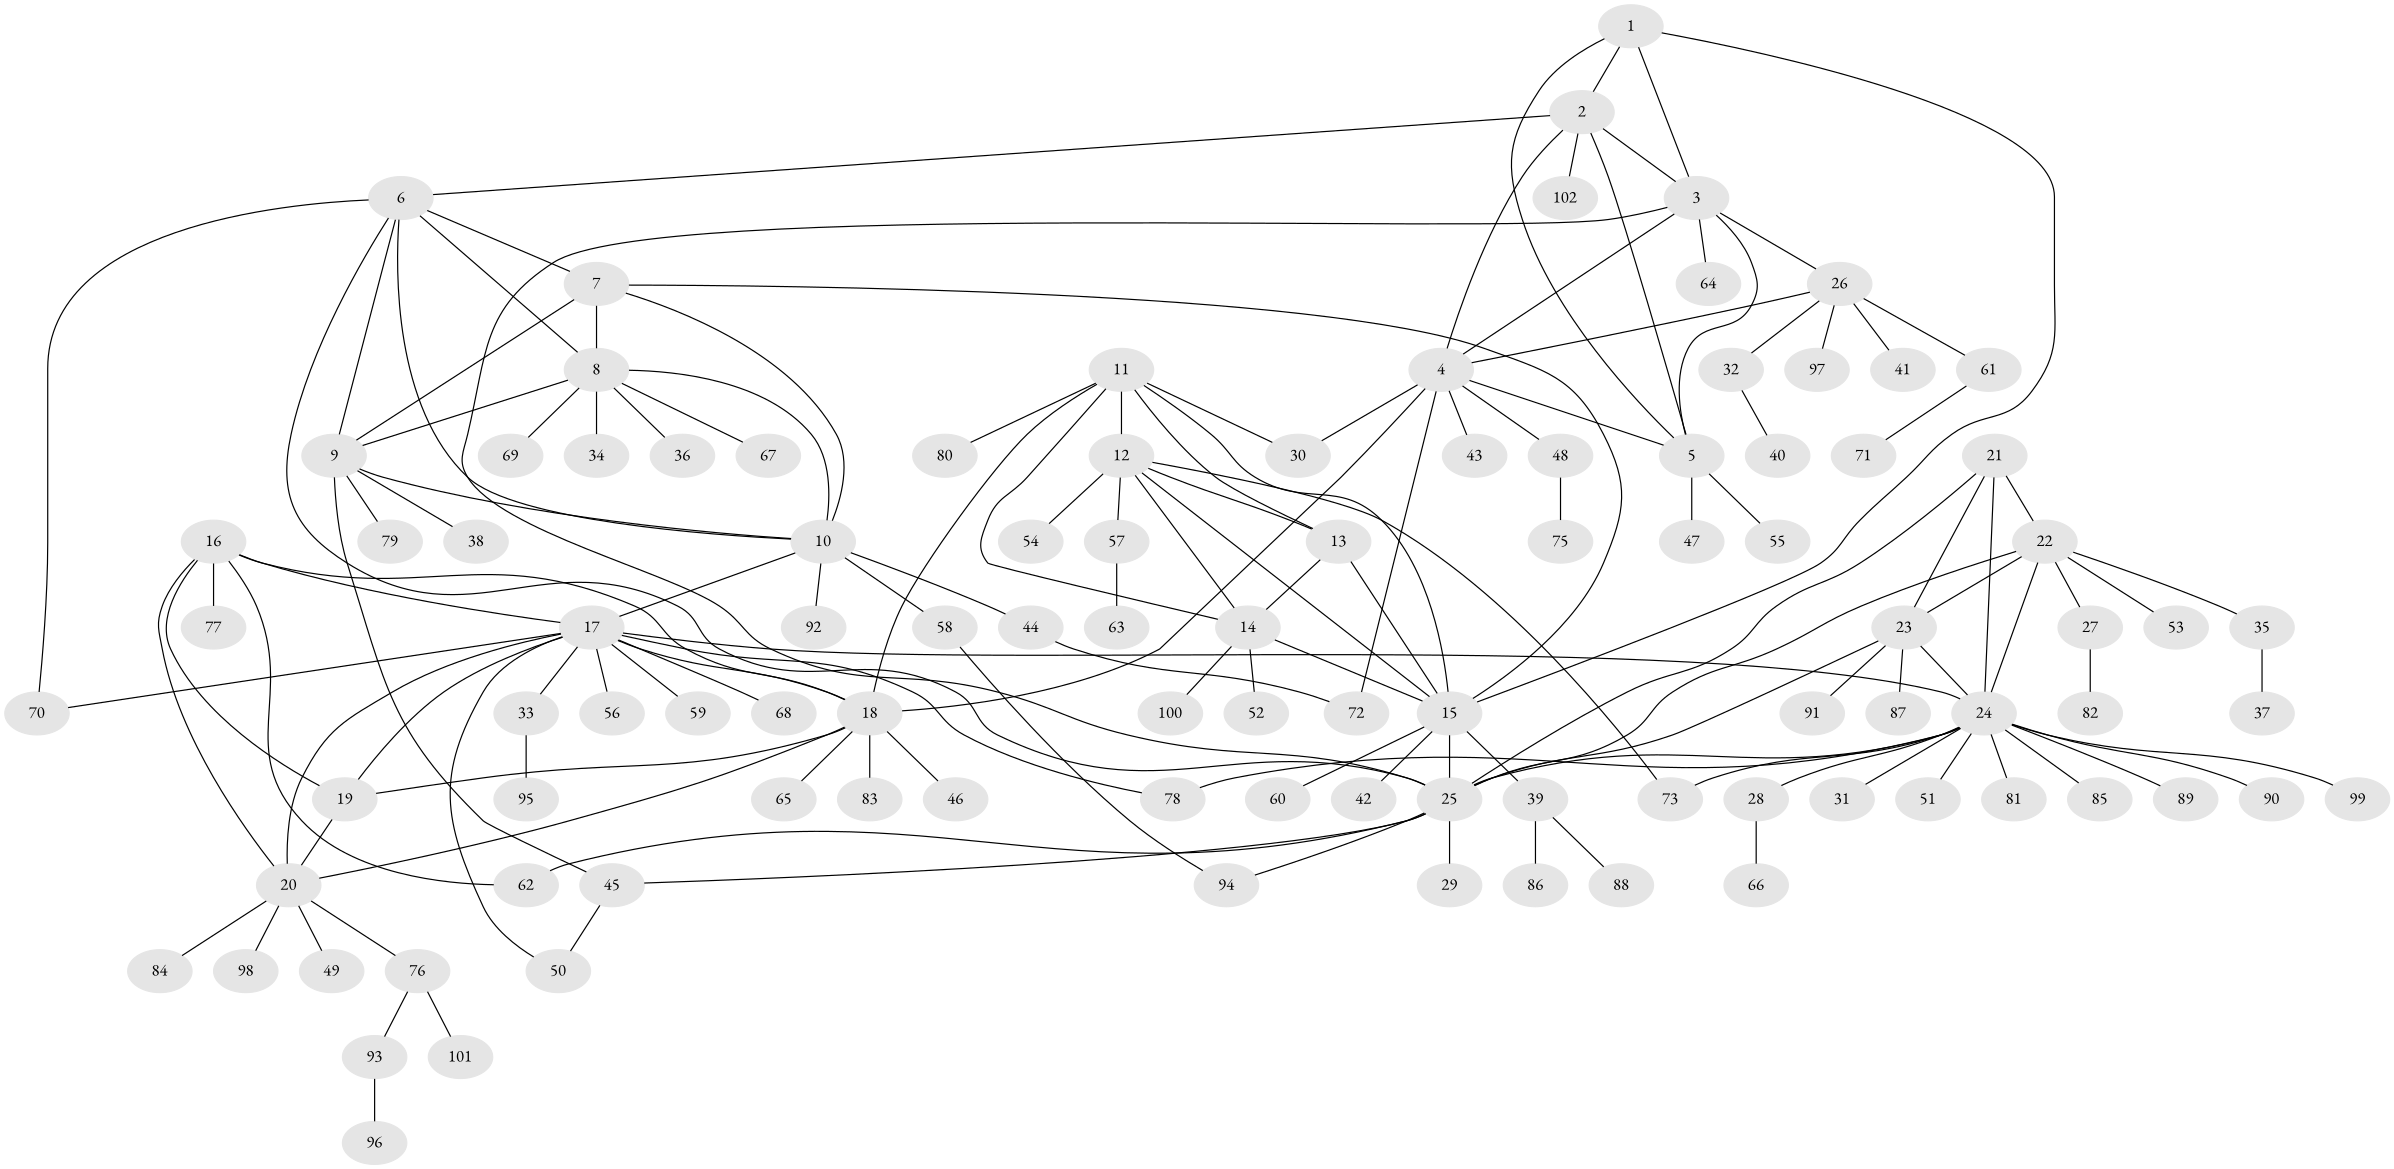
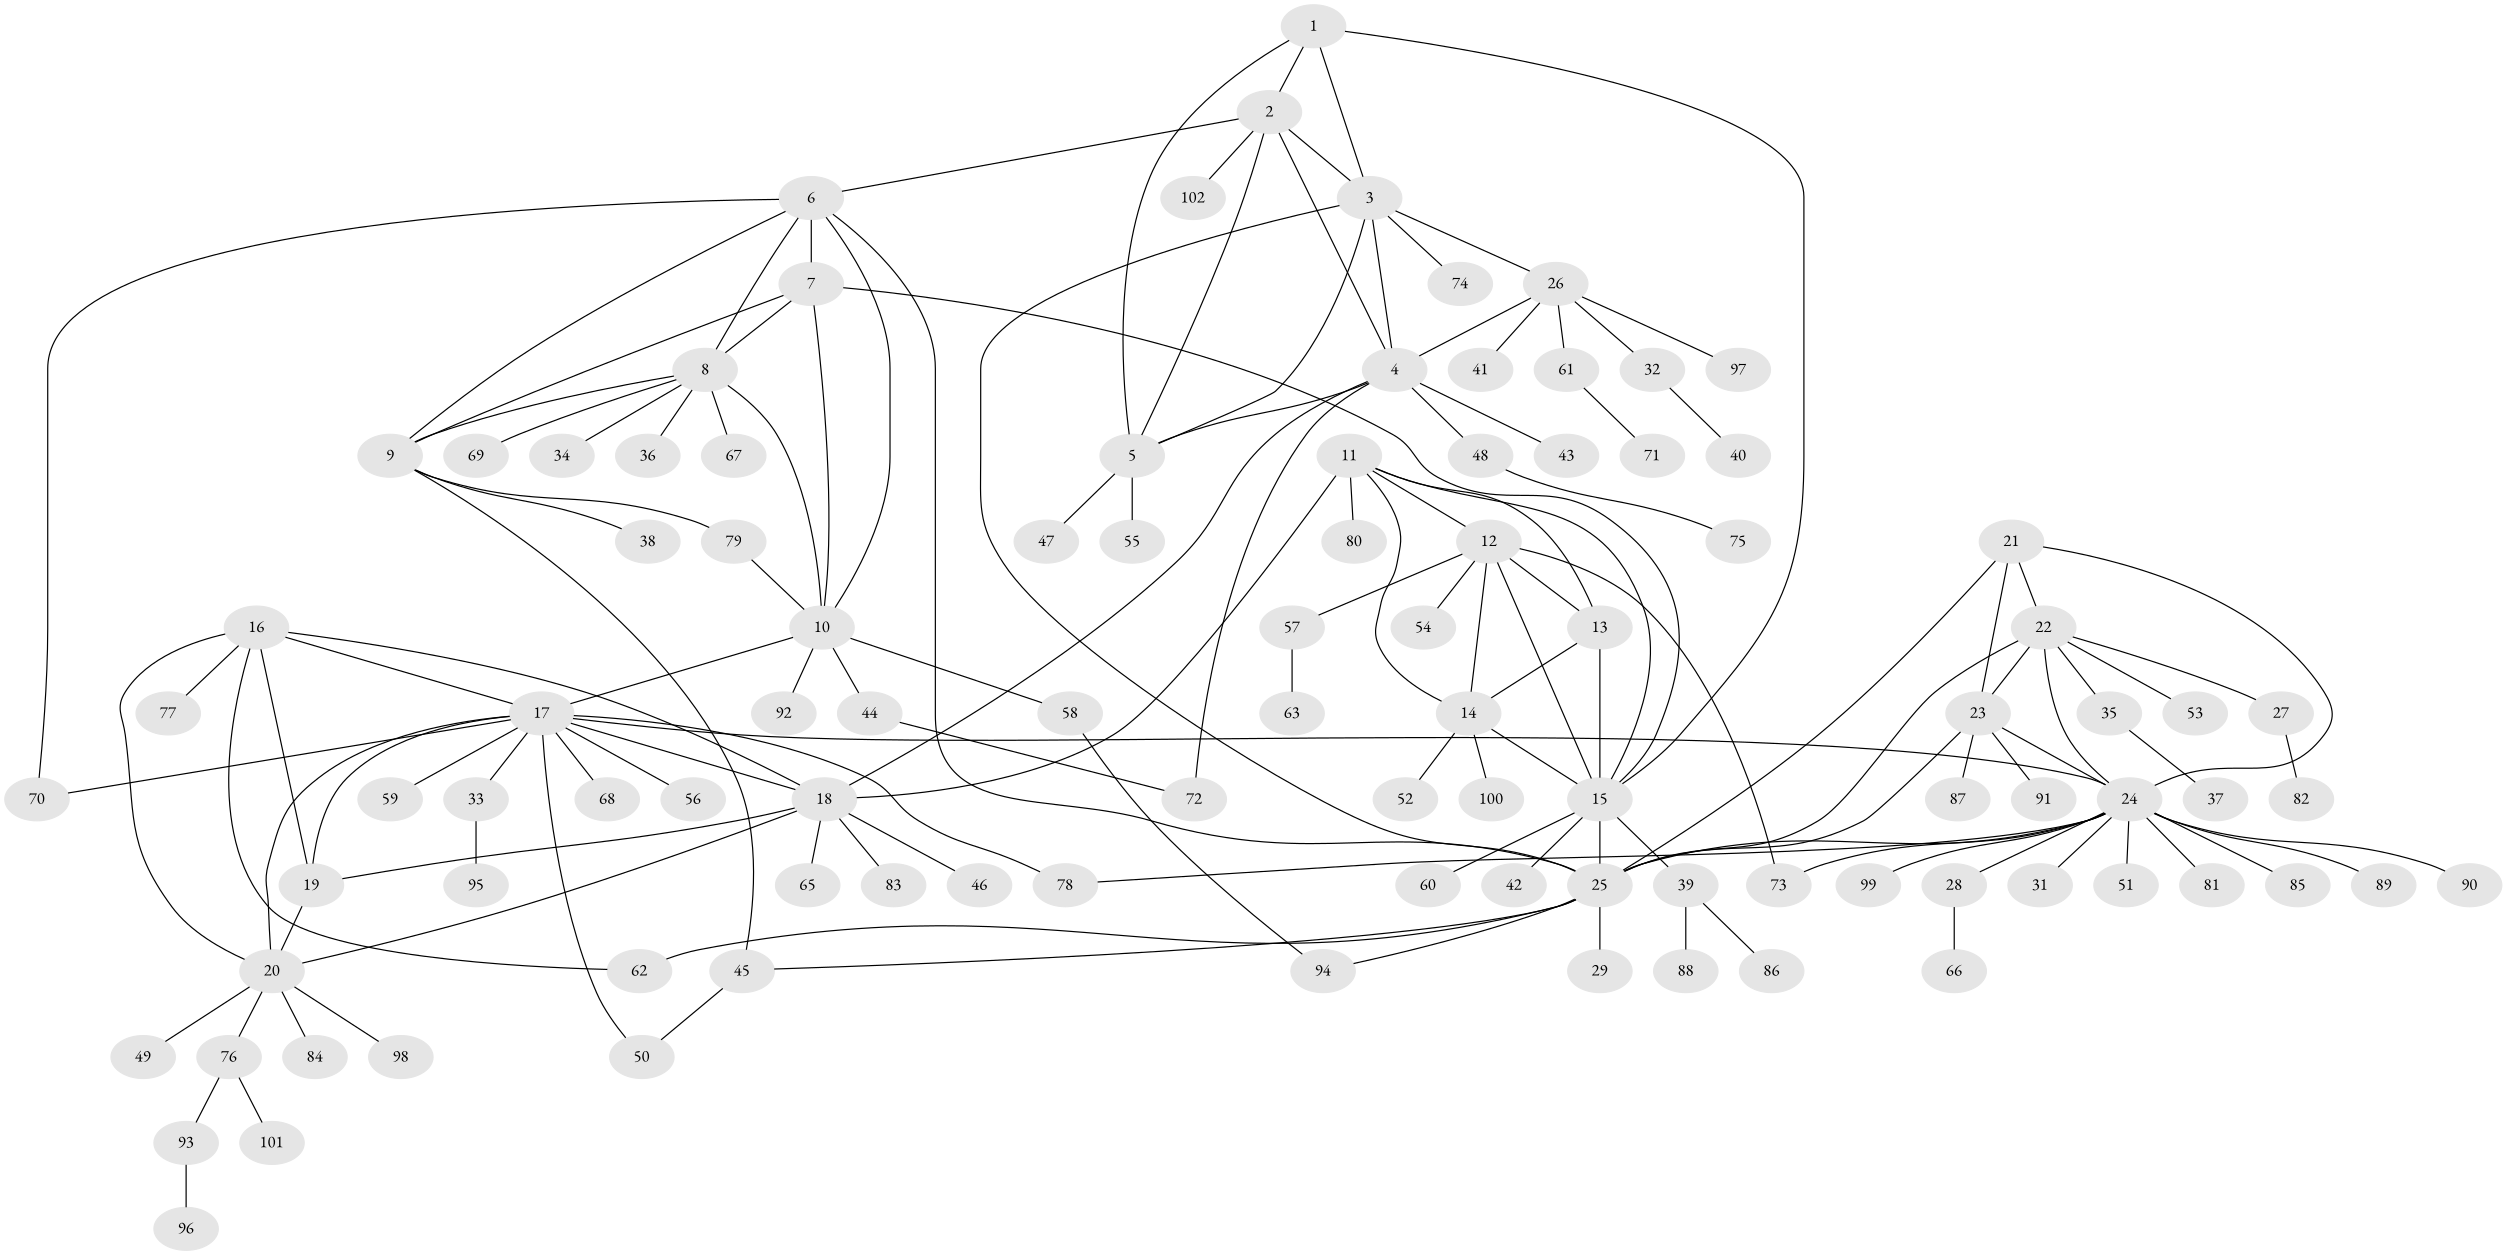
(1708, 284) -> (1460, 284)
(1298, 456) -> none
(476, 499) -> (778, 585)
